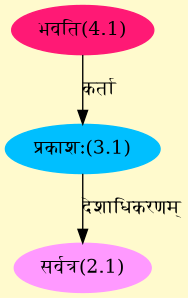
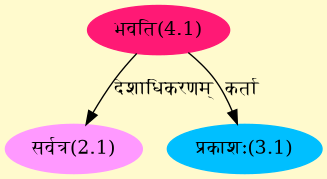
(83, 202) -> (113, 82)
